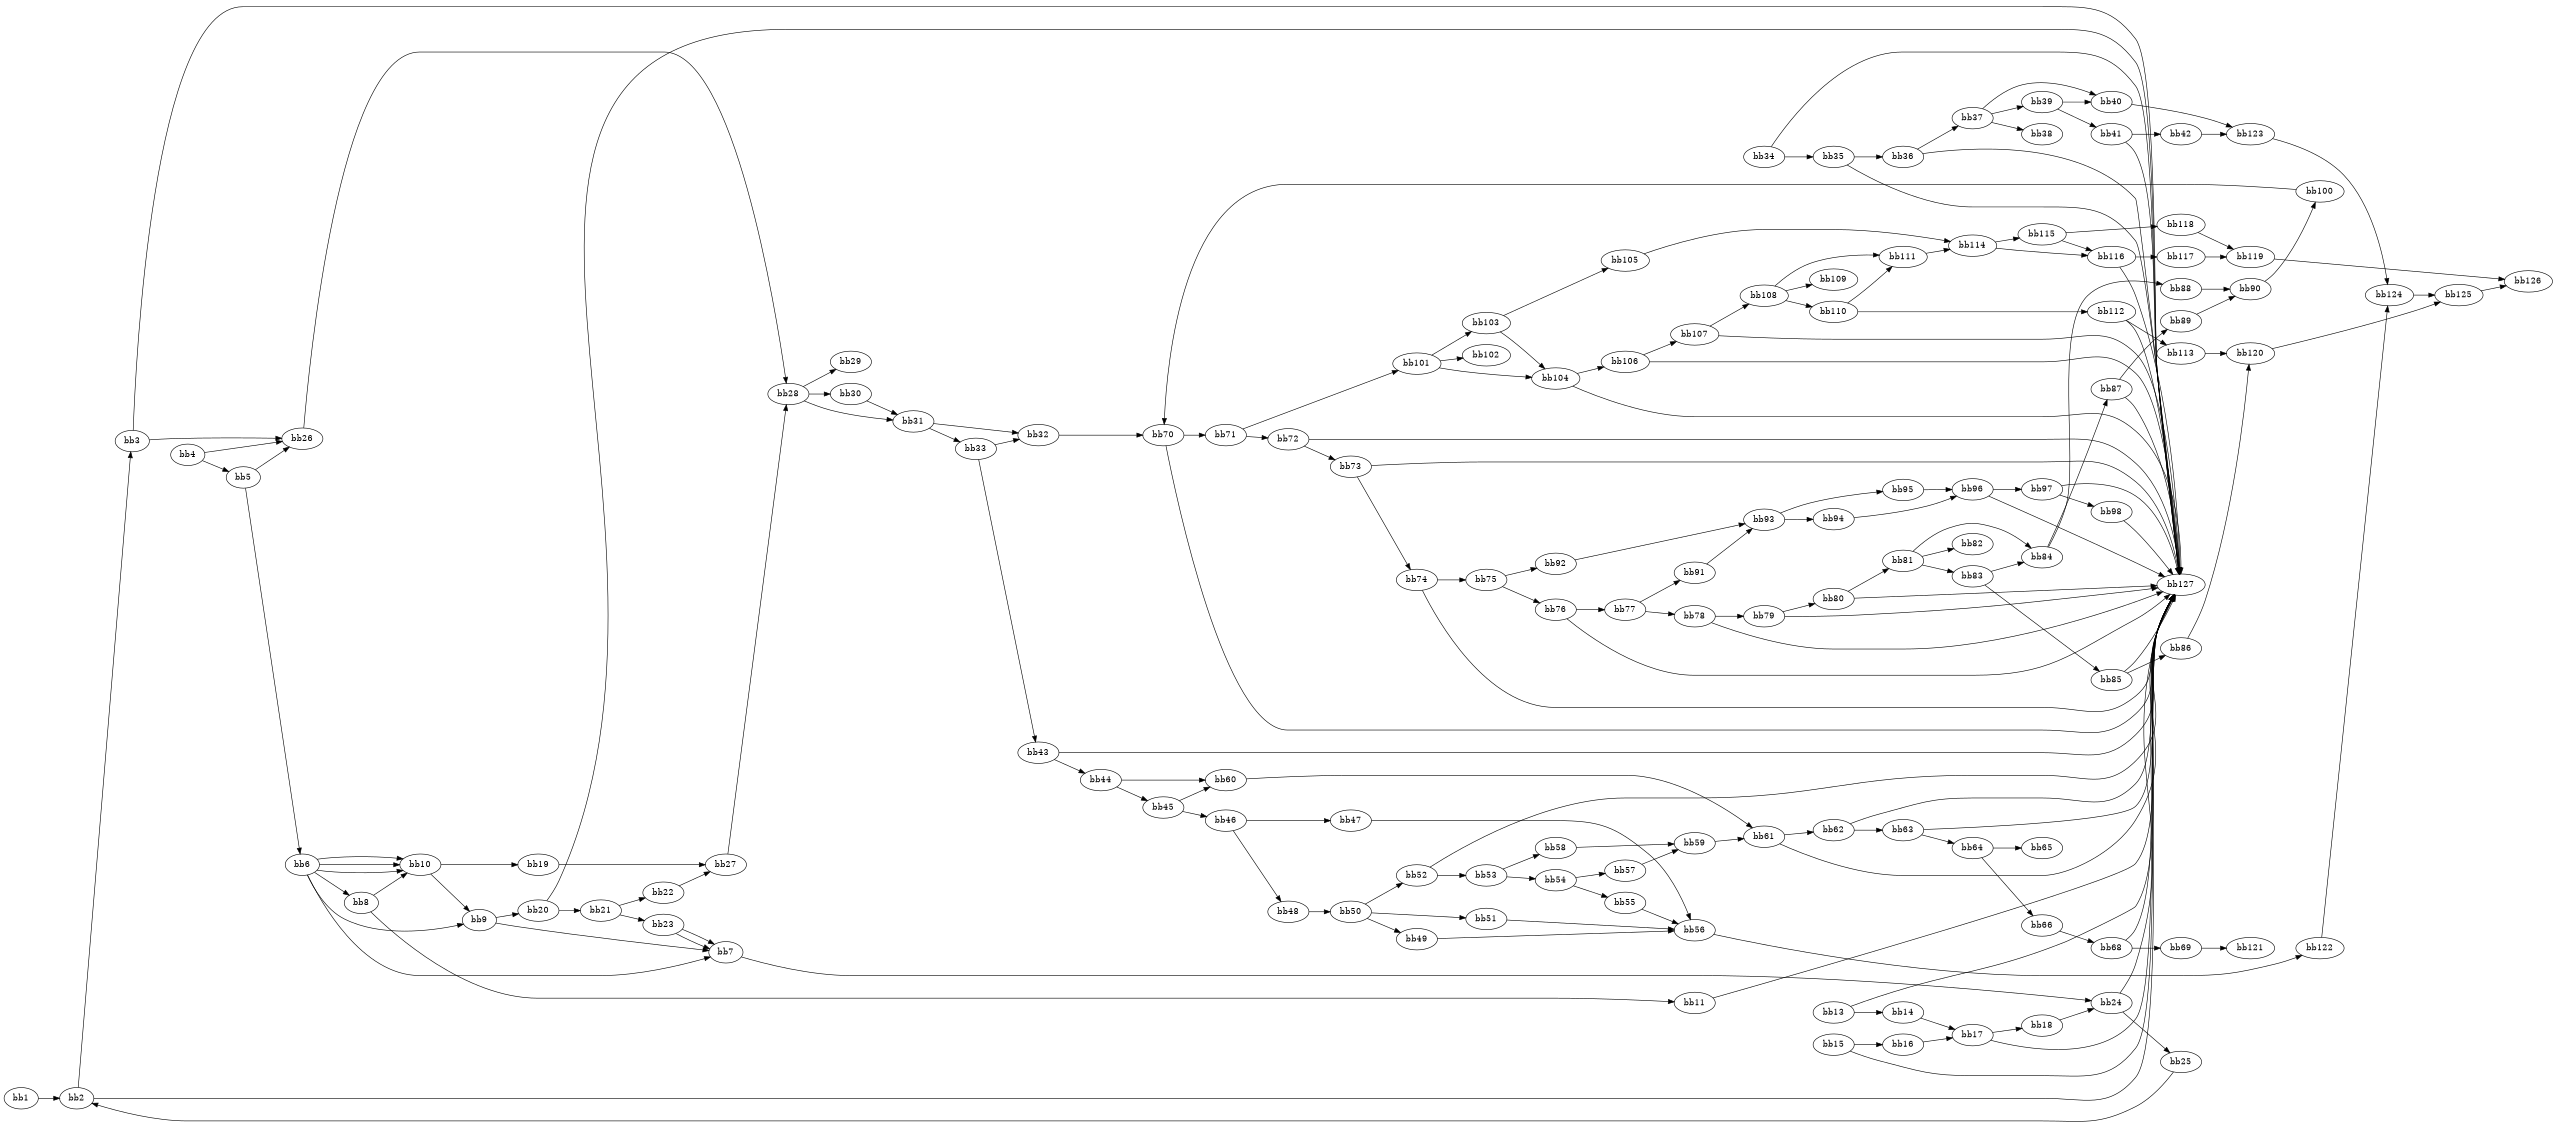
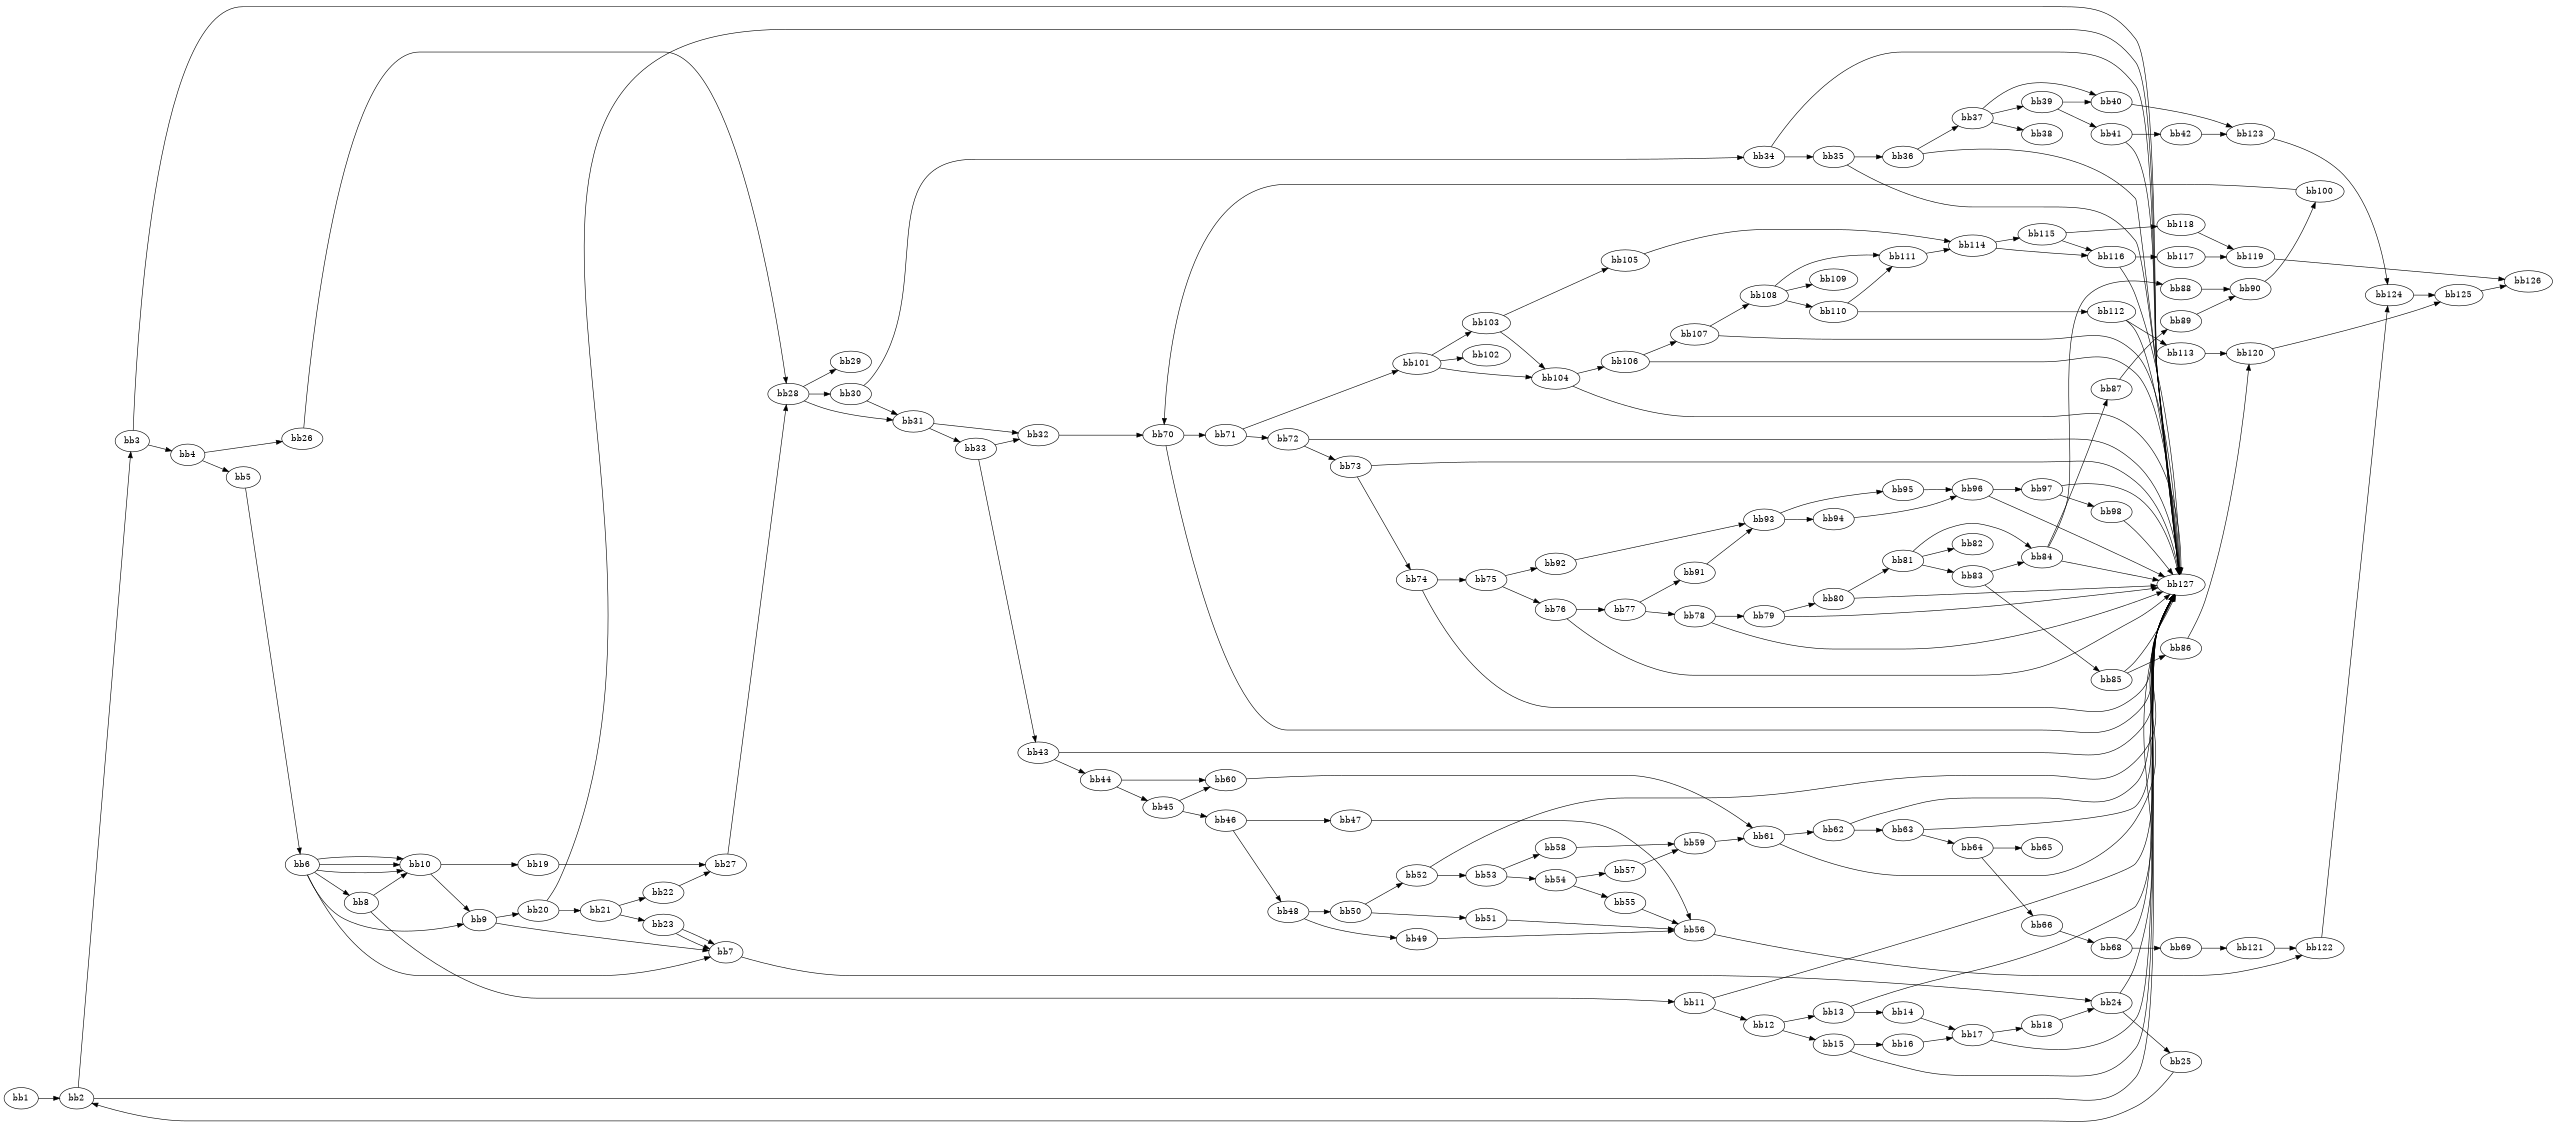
none -> (1219, 159)
(212, 438) -> (157, 447)
(2155, 448) -> (2107, 570)
(270, 460) -> none
(1381, 924) -> (1346, 931)
none -> (2282, 948)
none -> (1764, 1026)
